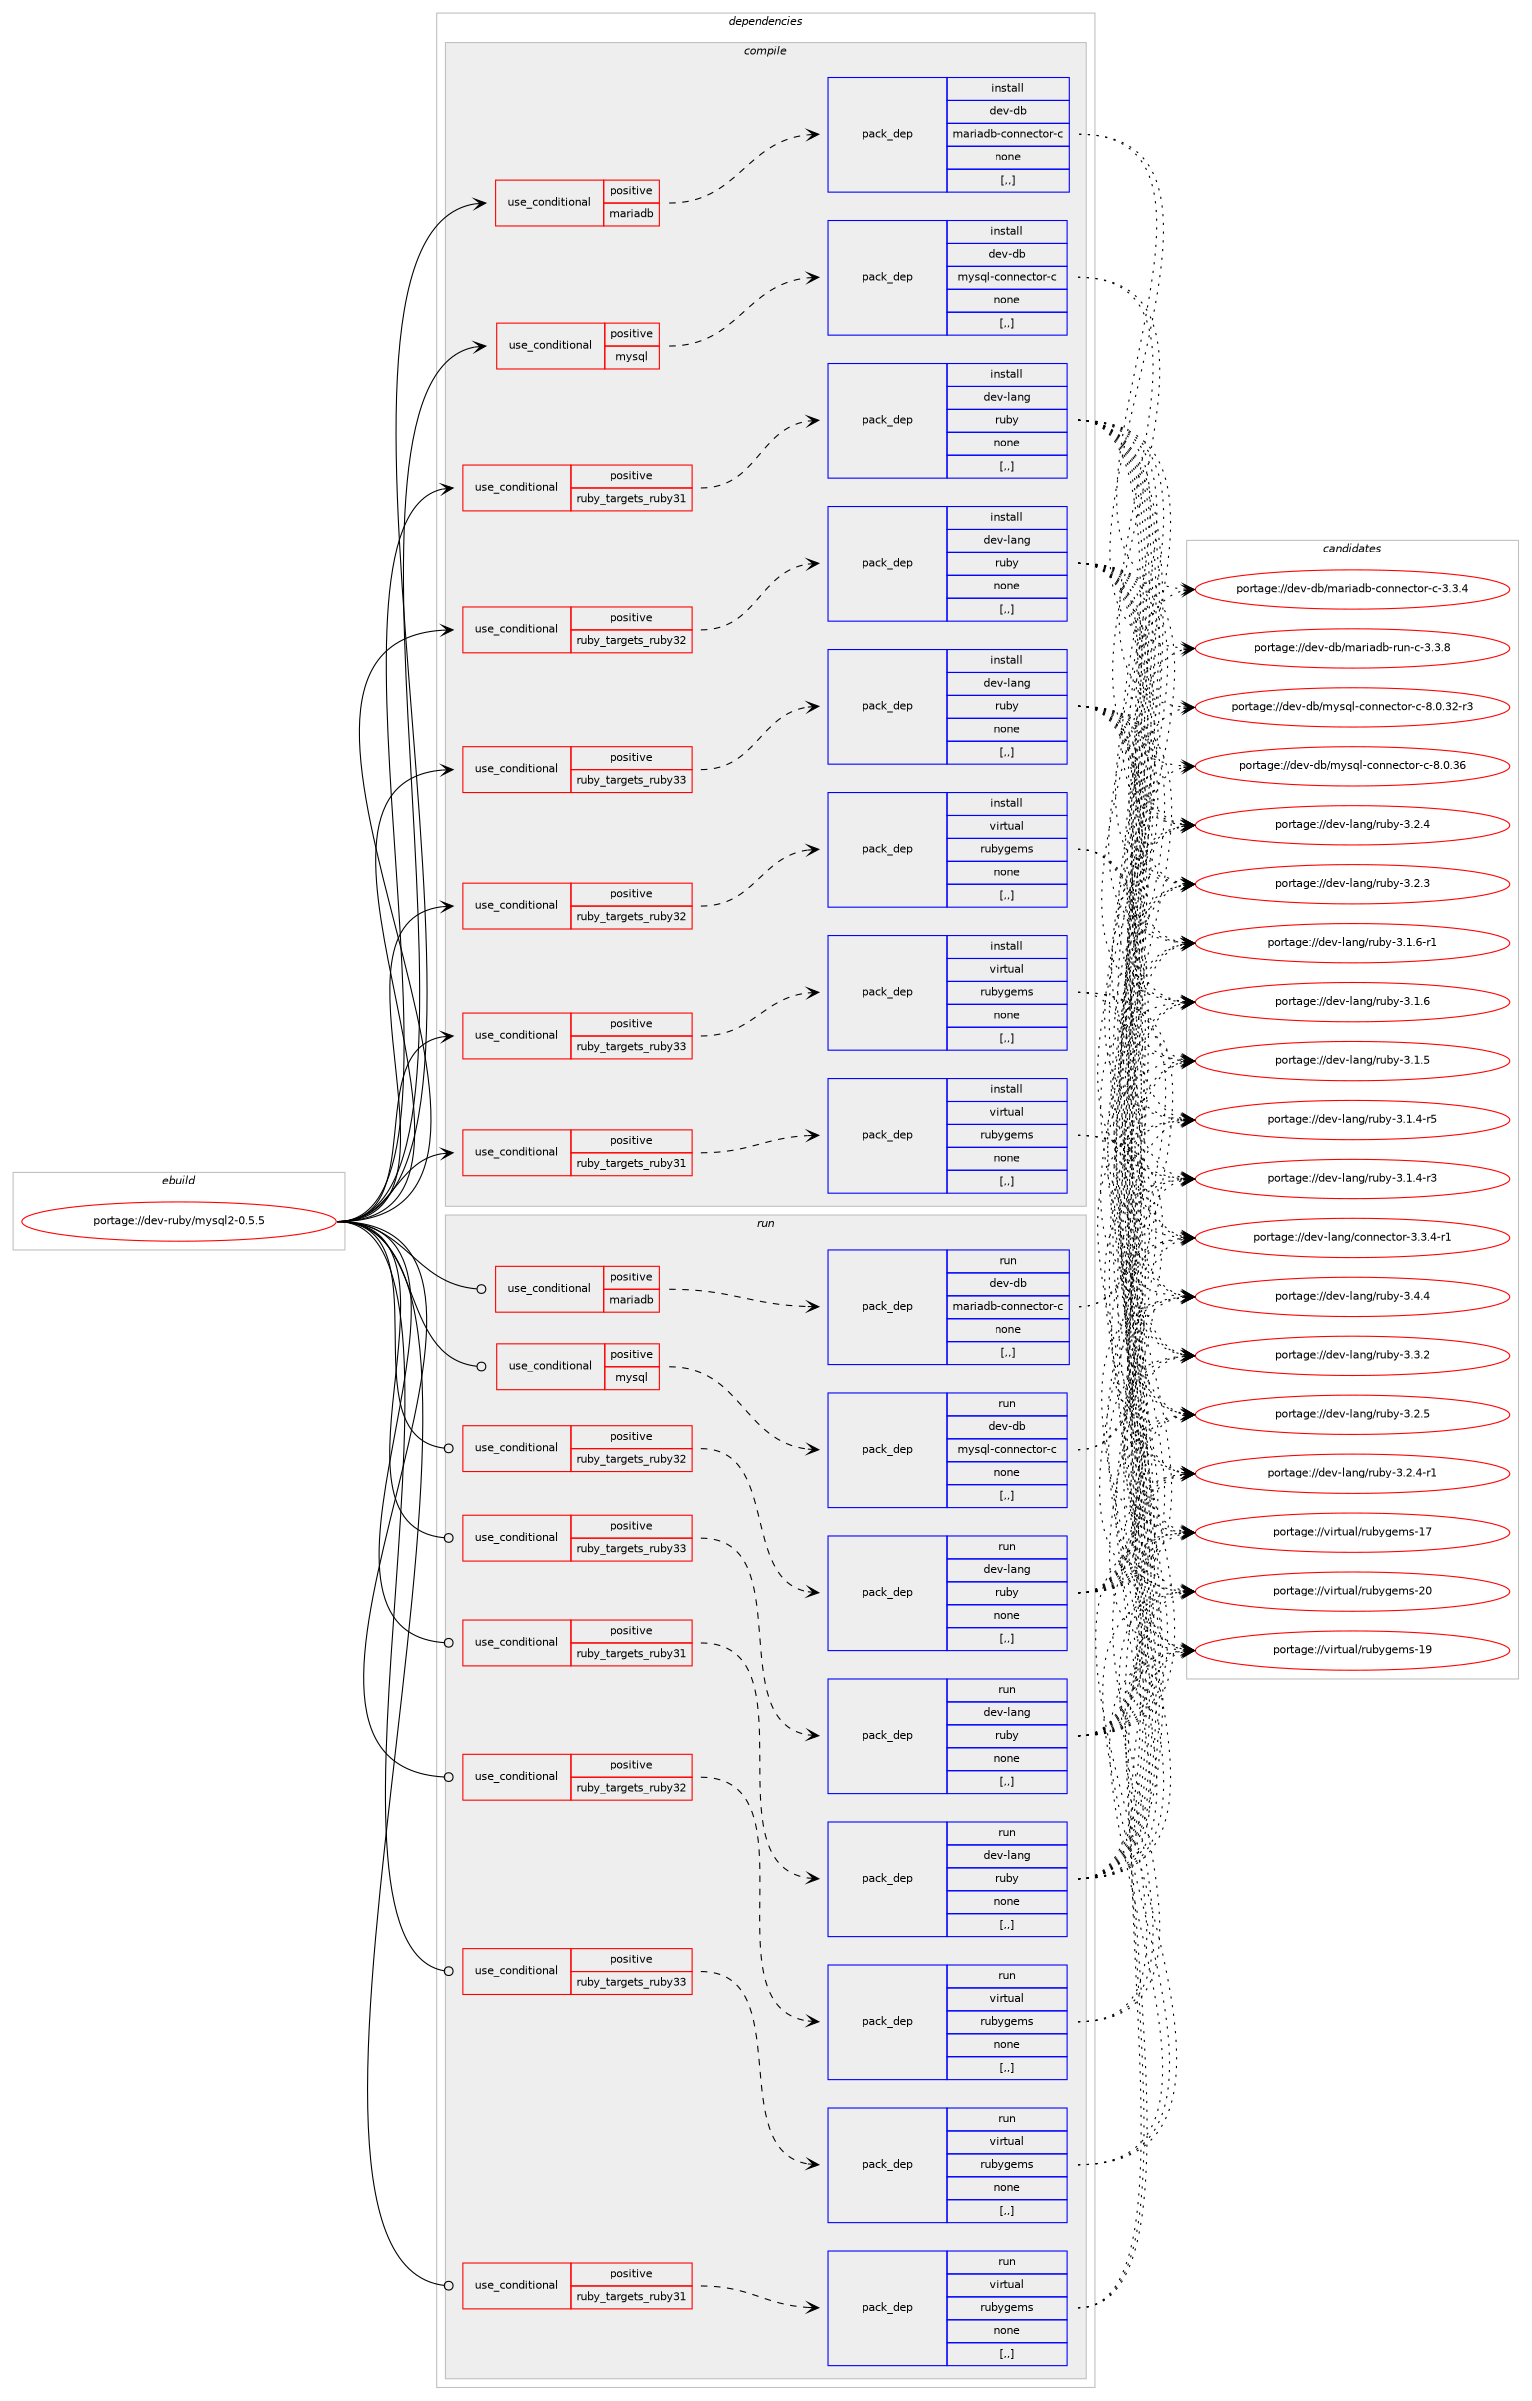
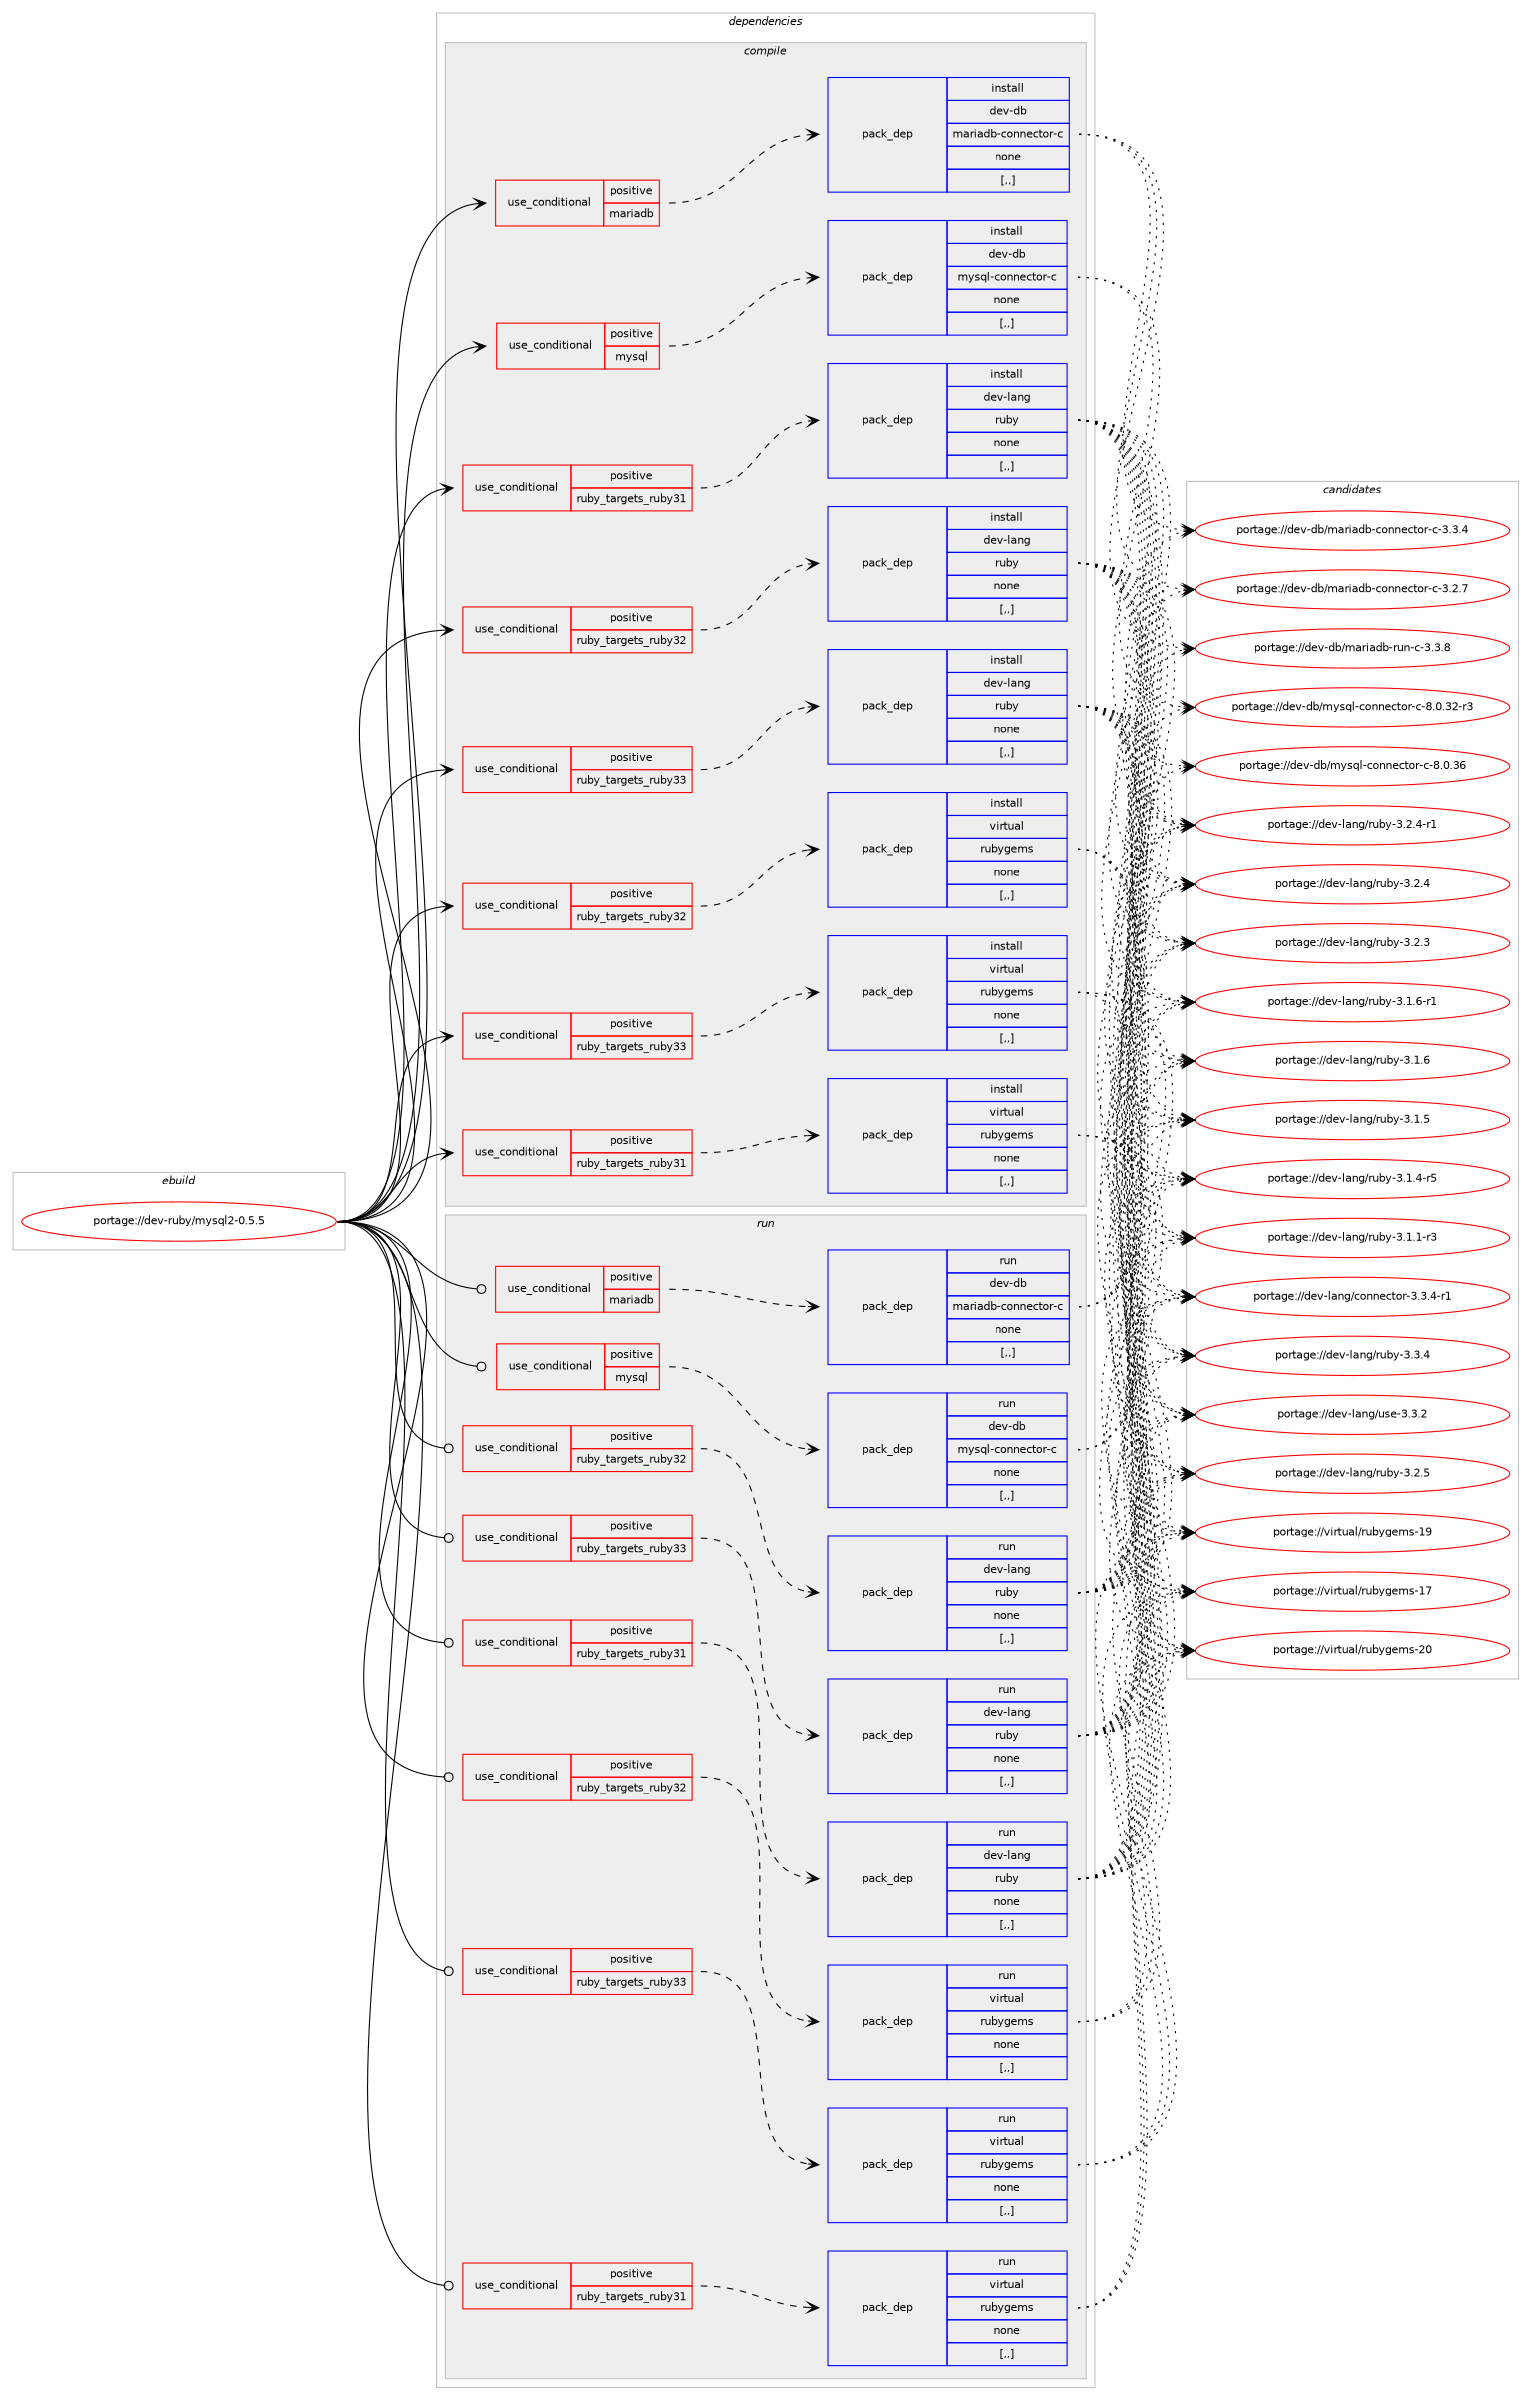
none -> (1353, 590)
(1353, 1179) -> (1353, 1238)
(1353, 1297) -> (1353, 1356)
(1353, 1356) -> (1353, 1415)
